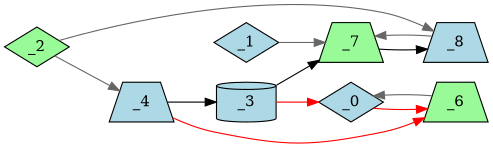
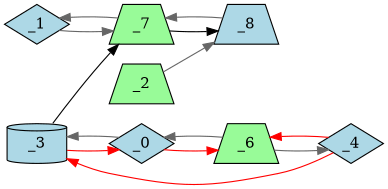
none -> (94, 17)
(37, 47) -> (142, 84)
(82, 71) -> (296, 151)
(142, 102) -> (351, 144)
(186, 102) -> (206, 184)
none -> (99, 136)
